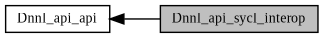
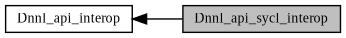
(58, 19) -> (69, 19)
